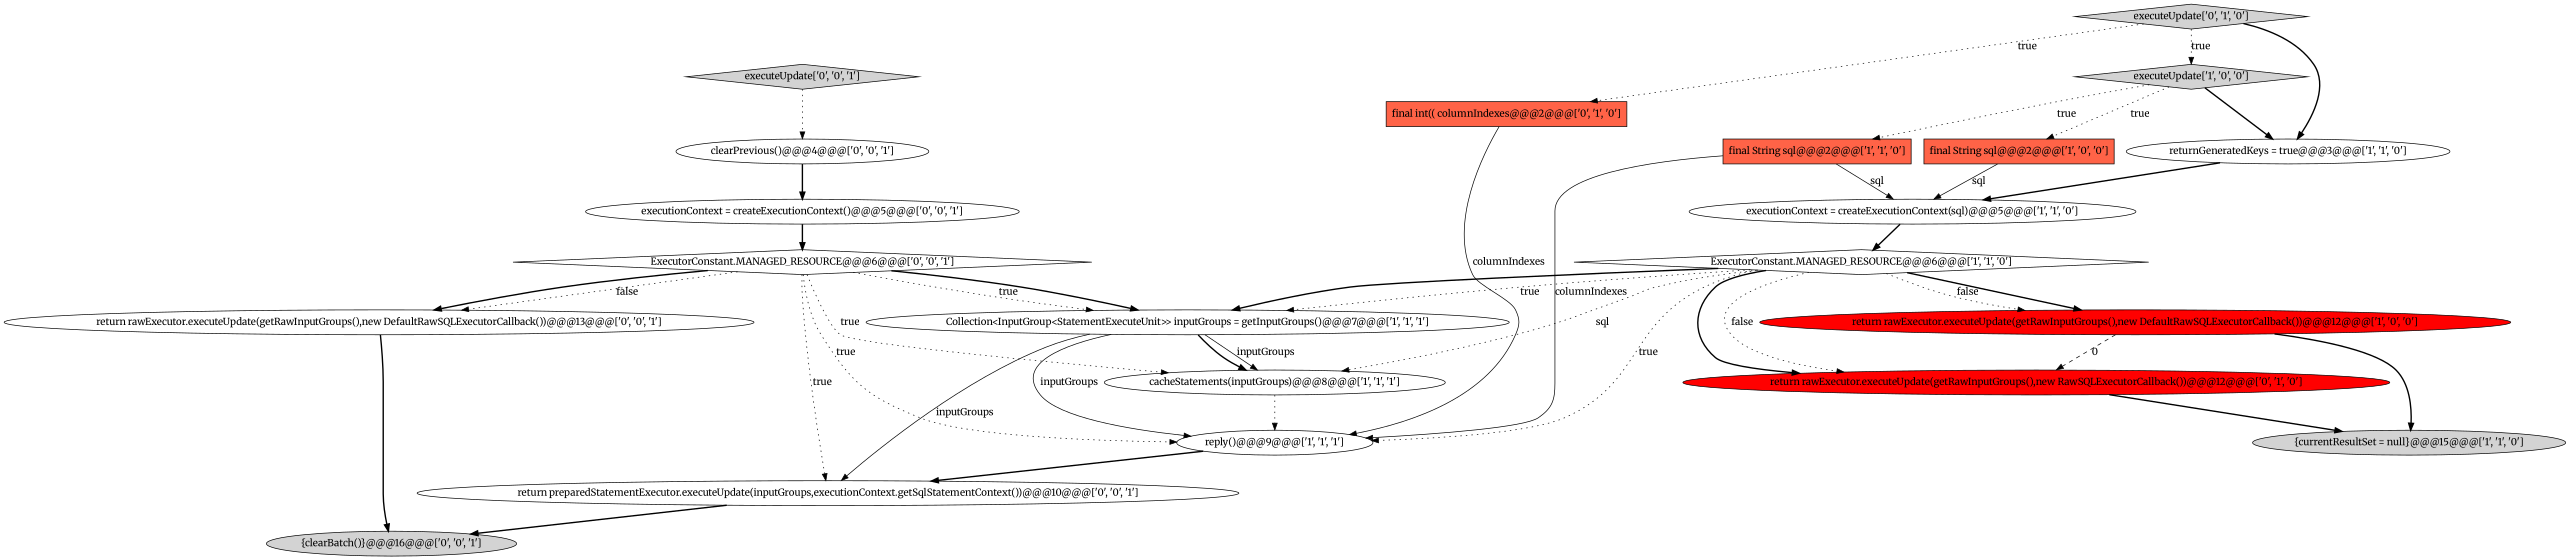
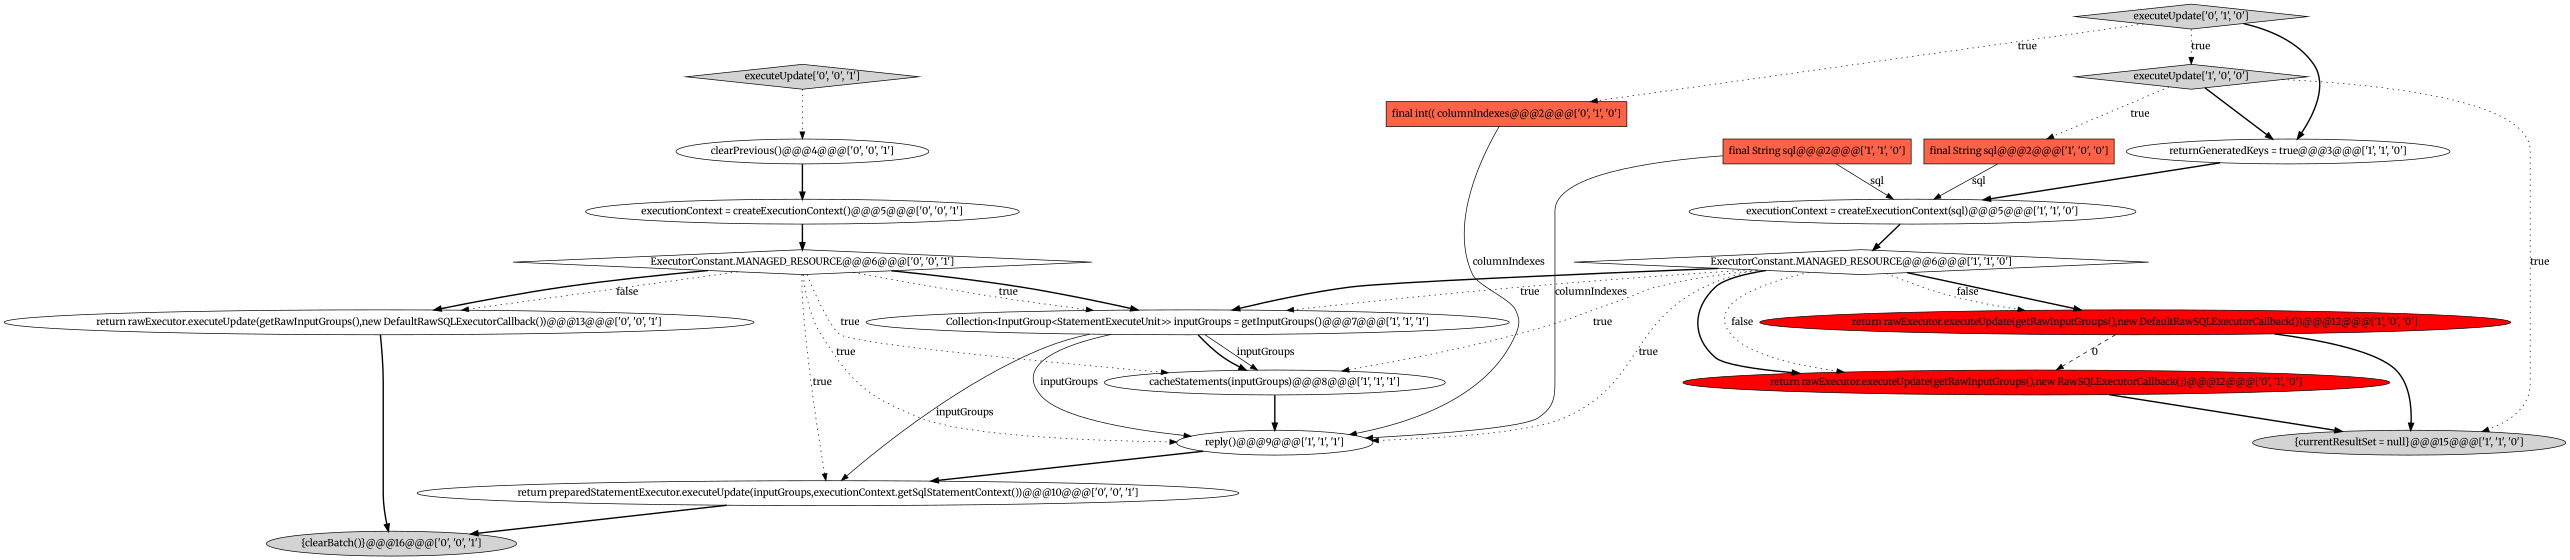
(2014, 110) -> (2530, 165)
(1603, 322) -> (1603, 322)
(1275, 409) -> (1275, 409)
